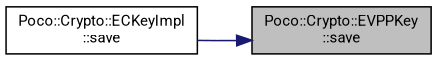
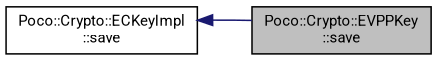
(217, 41) -> (232, 20)
